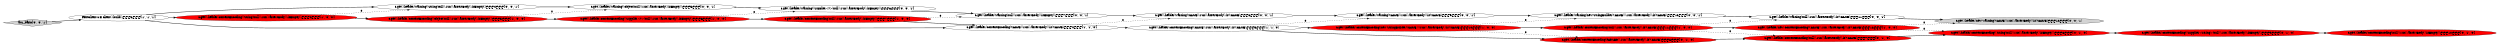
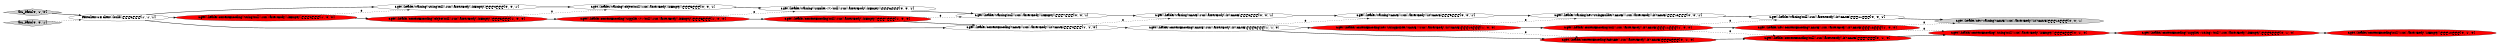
none -> (33, 12)
(66, 21) -> (66, 21)
